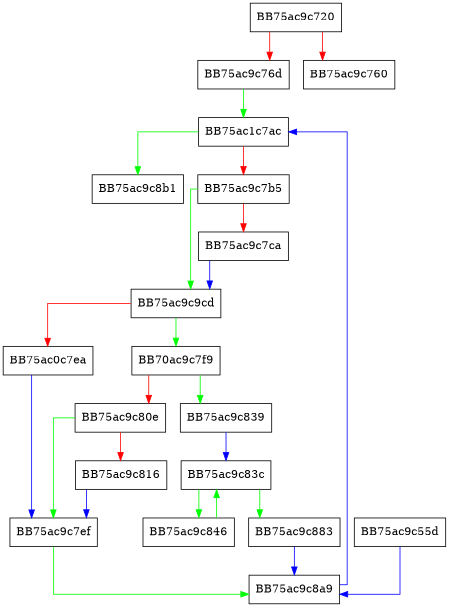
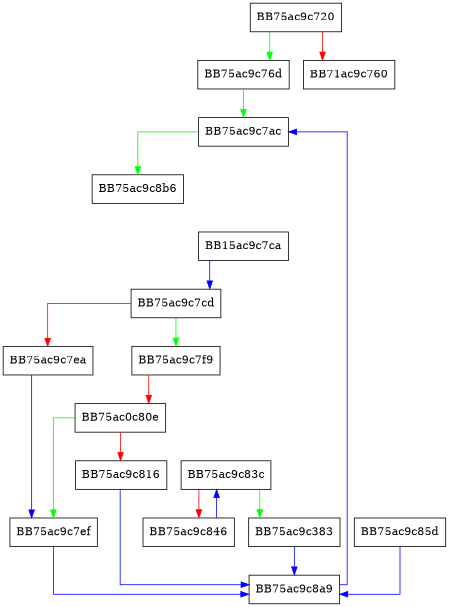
(270, 42) -> (270, 42)
(349, 75) -> (349, 75)
(243, 132) -> (243, 132)
(138, 189) -> (138, 189)
(243, 189) -> none
(243, 246) -> (243, 246)
(176, 303) -> (176, 303)
(48, 361) -> (48, 361)
(176, 361) -> (176, 361)
(120, 418) -> (120, 418)
(226, 418) -> none
(86, 500) -> (133, 585)
(199, 500) -> (199, 500)
(217, 508) -> (217, 508)
(294, 532) -> (294, 532)
(400, 532) -> (400, 532)
(123, 594) -> (123, 594)
